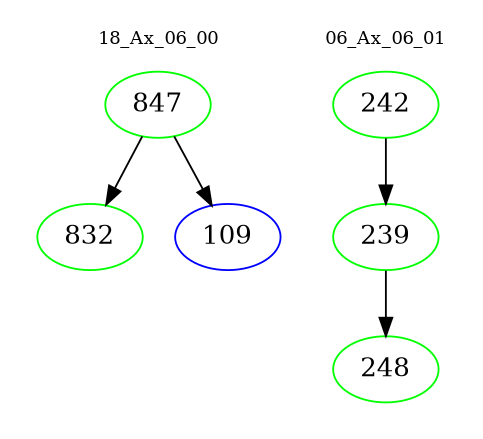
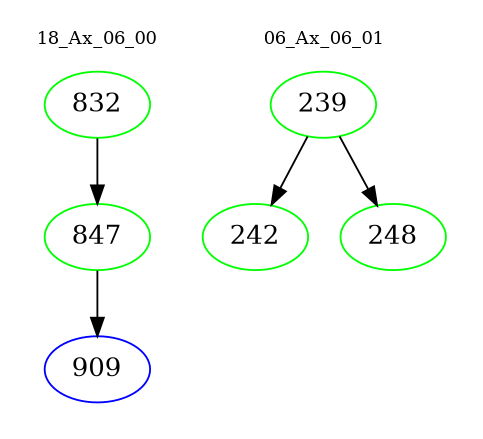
(129, 162) -> (97, 162)
(386, 162) -> (294, 162)
(228, 237) -> (97, 369)
